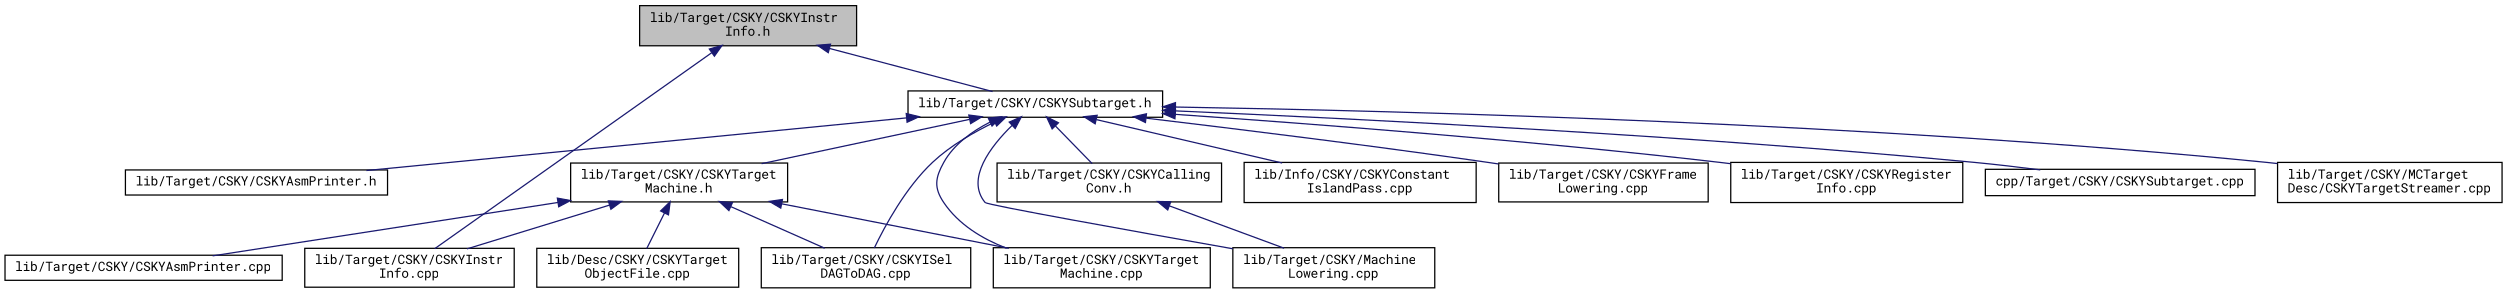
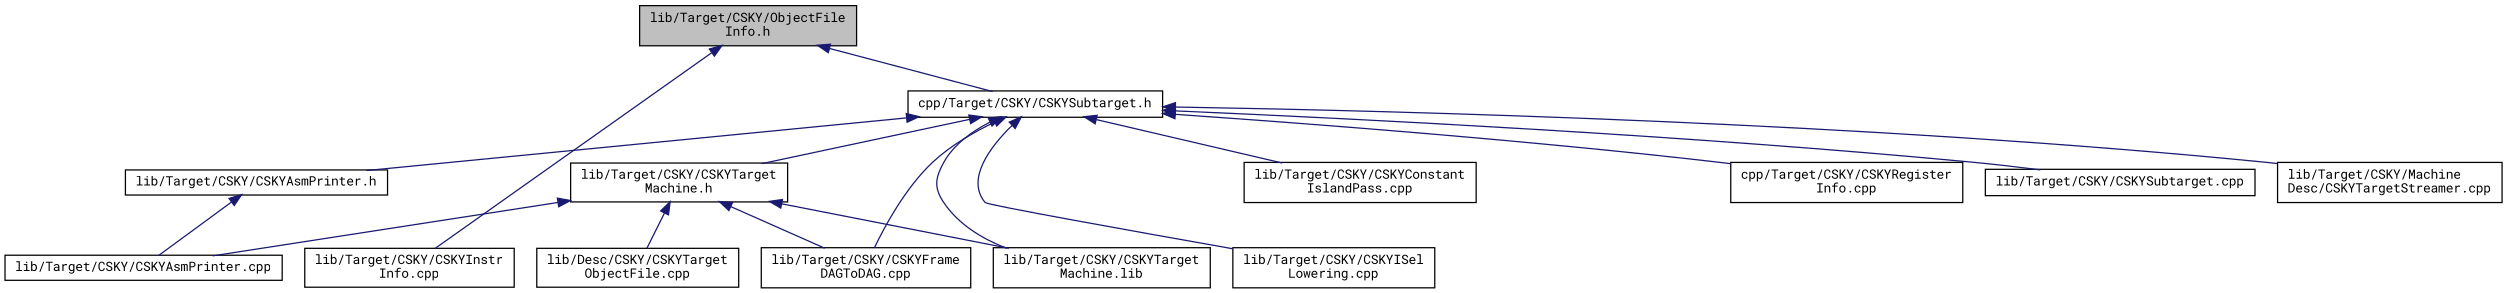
(748, 26) -> (748, 26)
(1035, 104) -> (1035, 104)
(1109, 182) -> none
(1360, 182) -> (1360, 182)
(1603, 182) -> none
(1847, 182) -> (1847, 182)
(2120, 182) -> (2120, 182)
(2390, 182) -> (2390, 182)
(538, 227) -> none
none -> (195, 229)
(866, 268) -> (866, 268)
(1102, 268) -> (1102, 268)
(1334, 268) -> (1334, 268)
